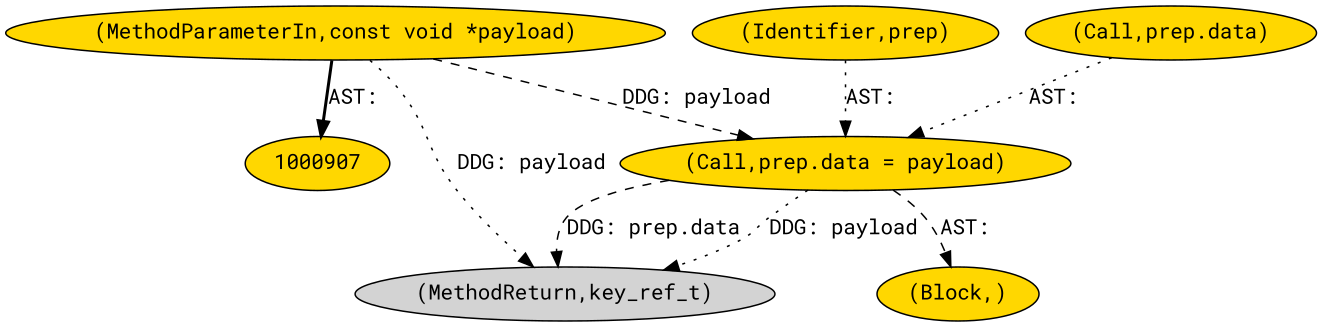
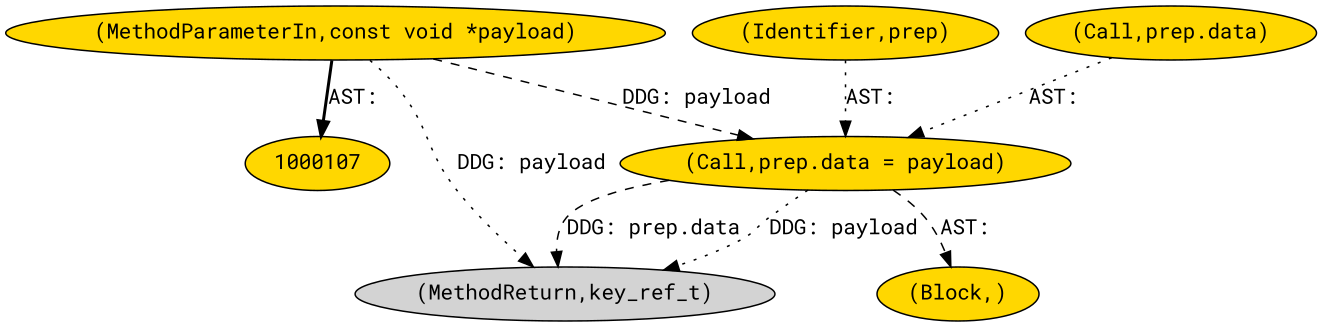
(318, 164) -> (318, 164)
